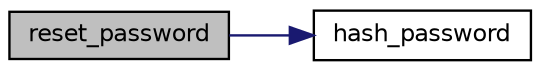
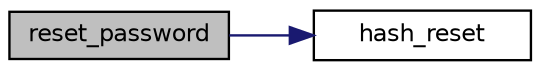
(422, 35) -> (422, 35)
